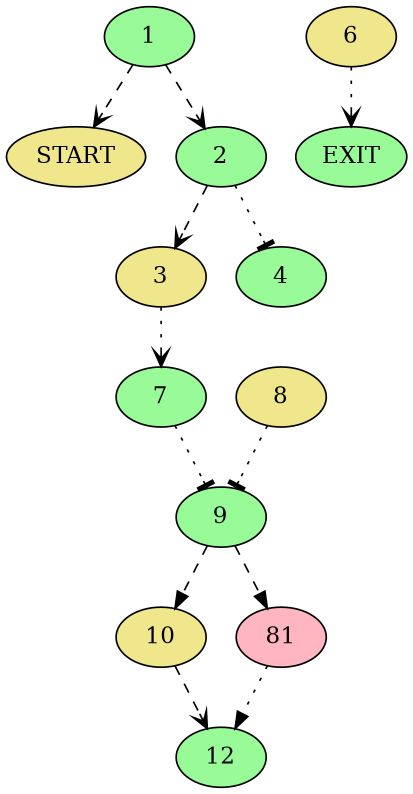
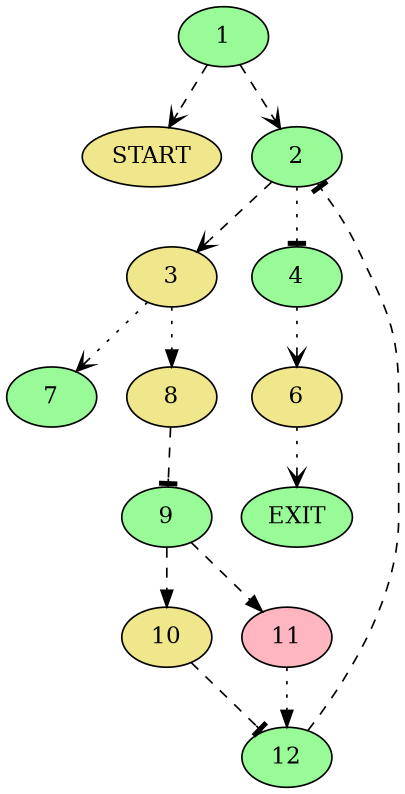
none -> (172, 329)
none -> (297, 329)
(189, 453) -> none
(253, 453) -> (169, 453)
none -> (399, 463)
(281, 637) -> (287, 637)
(187, 690) -> (224, 694)
